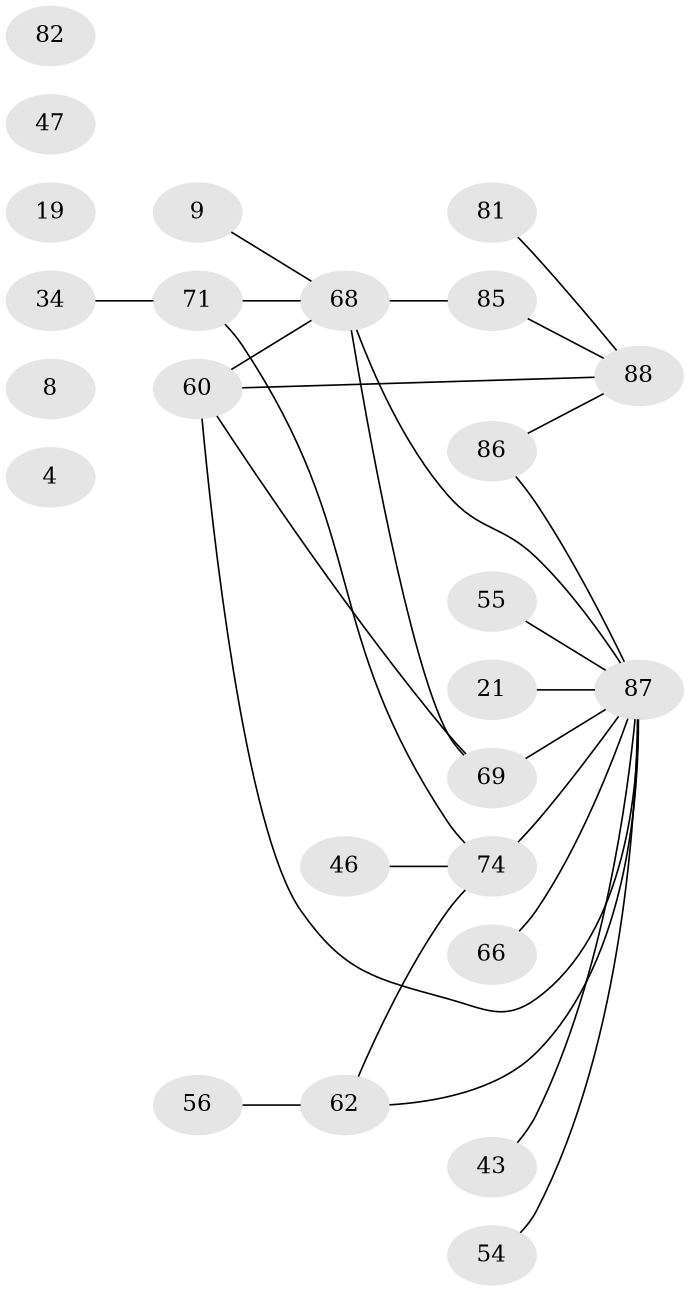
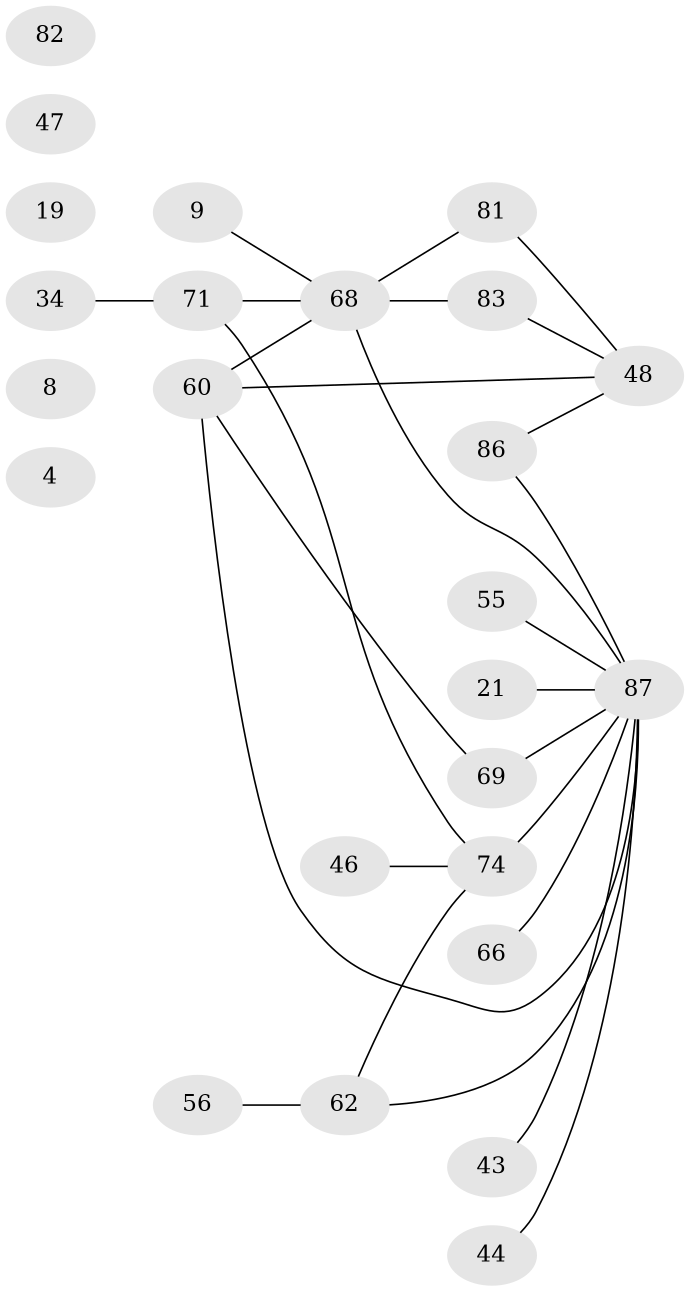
(492, 301) -> (492, 301)
(639, 376) -> (639, 376)
(393, 548) -> (419, 257)
(492, 1255) -> (492, 1255)
